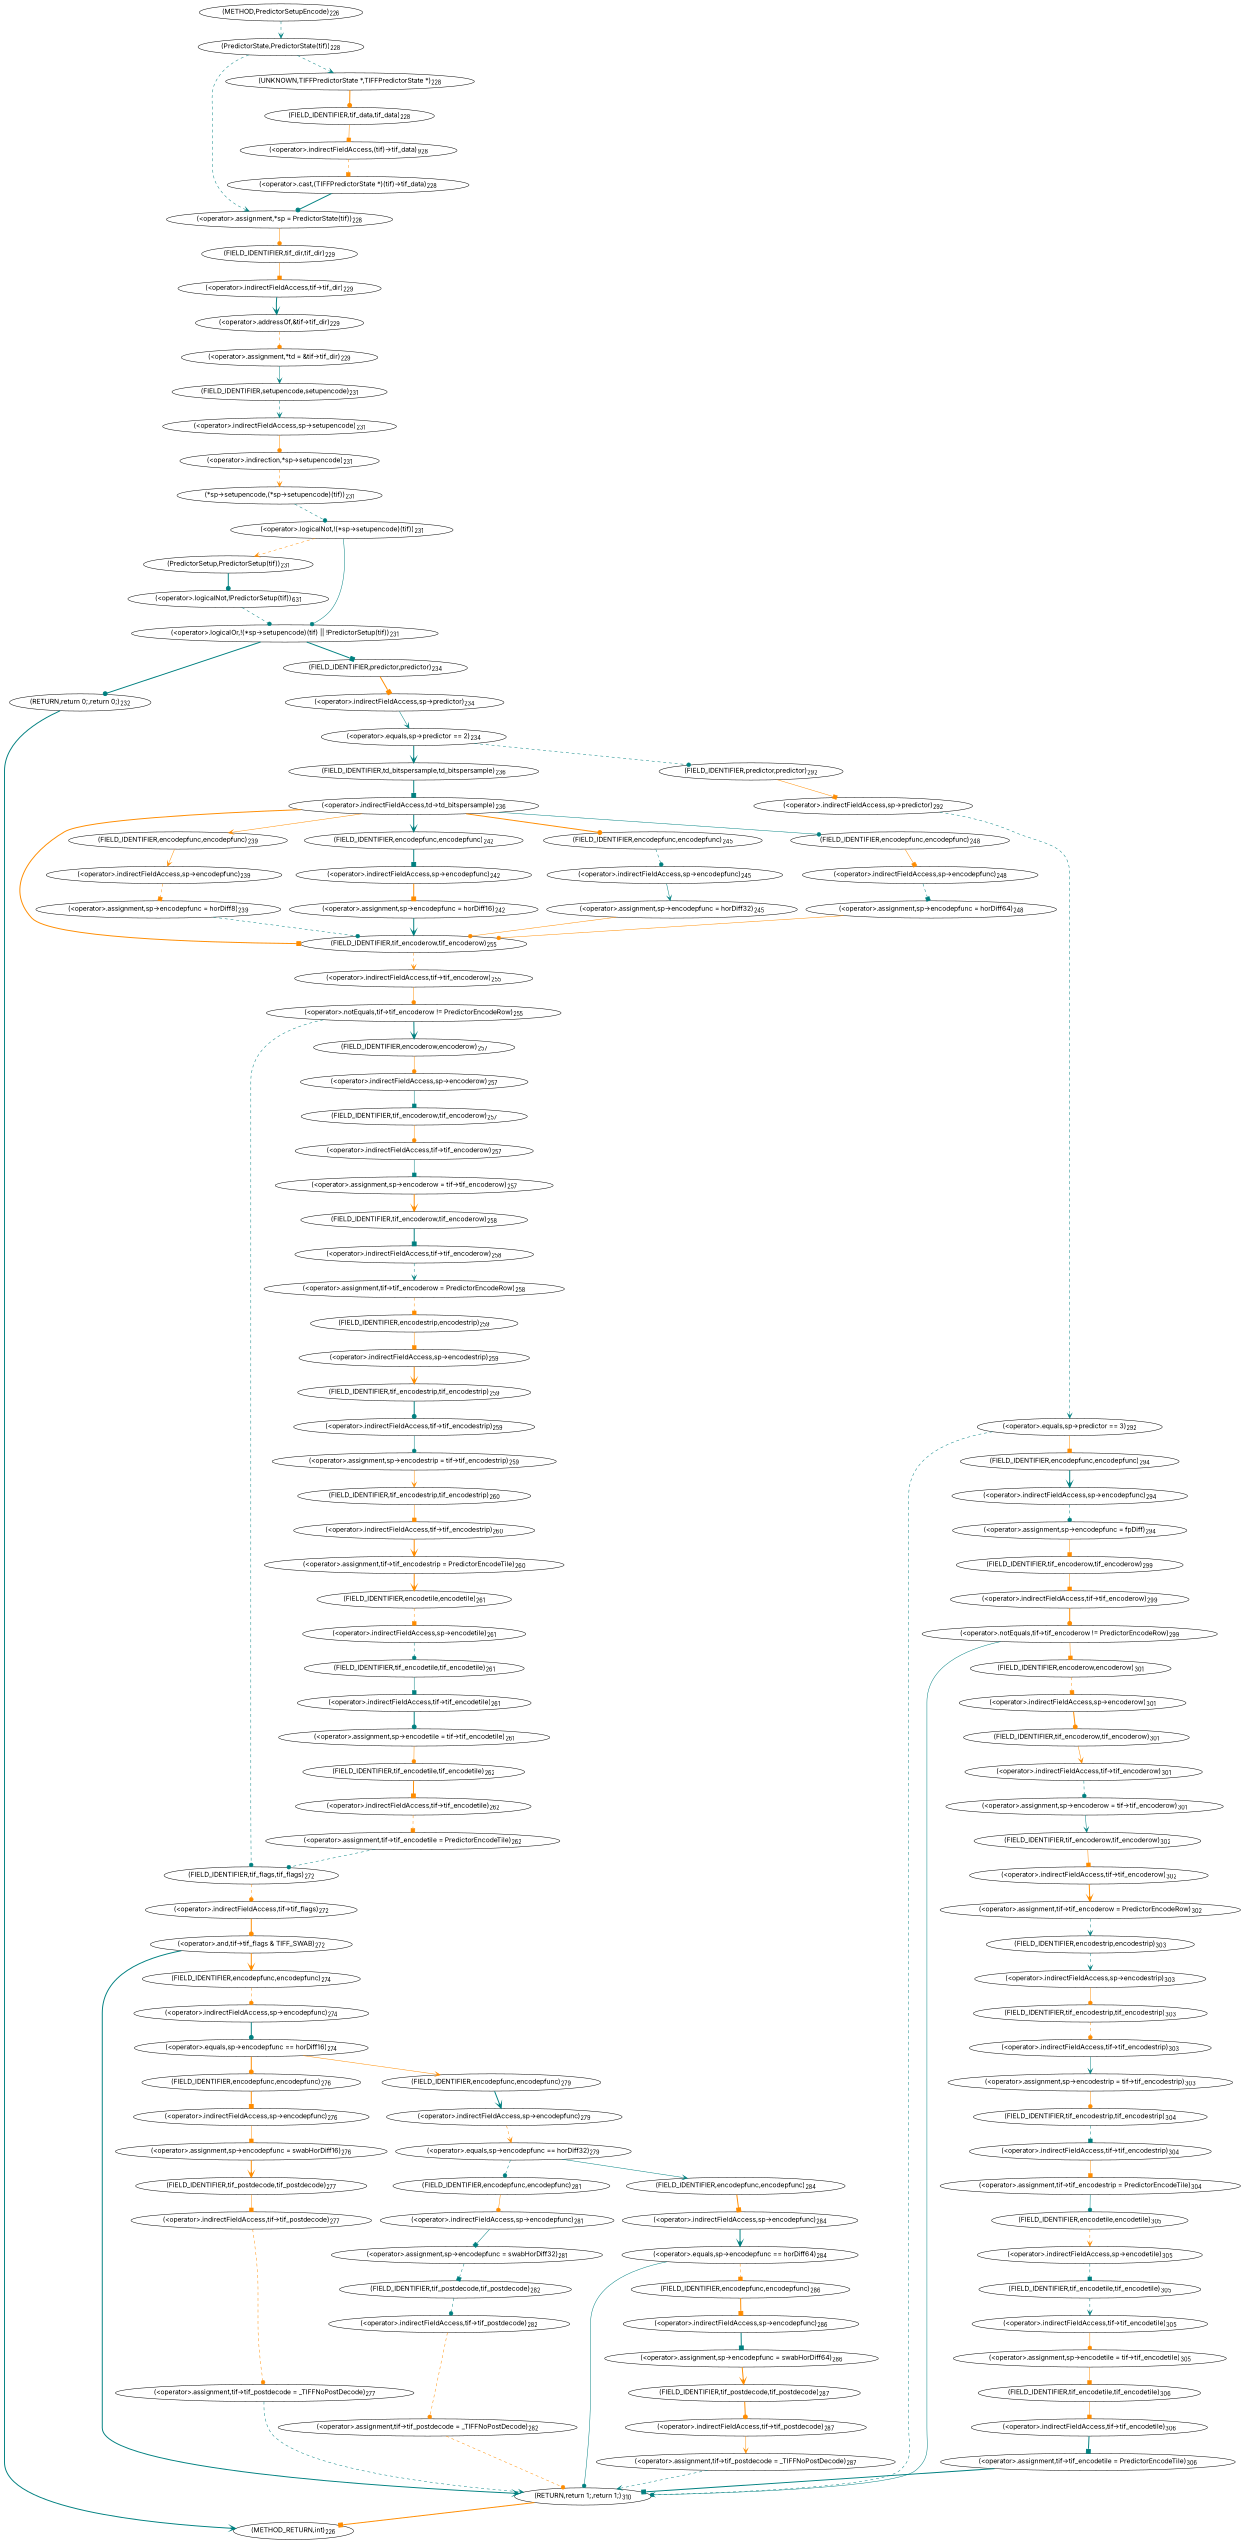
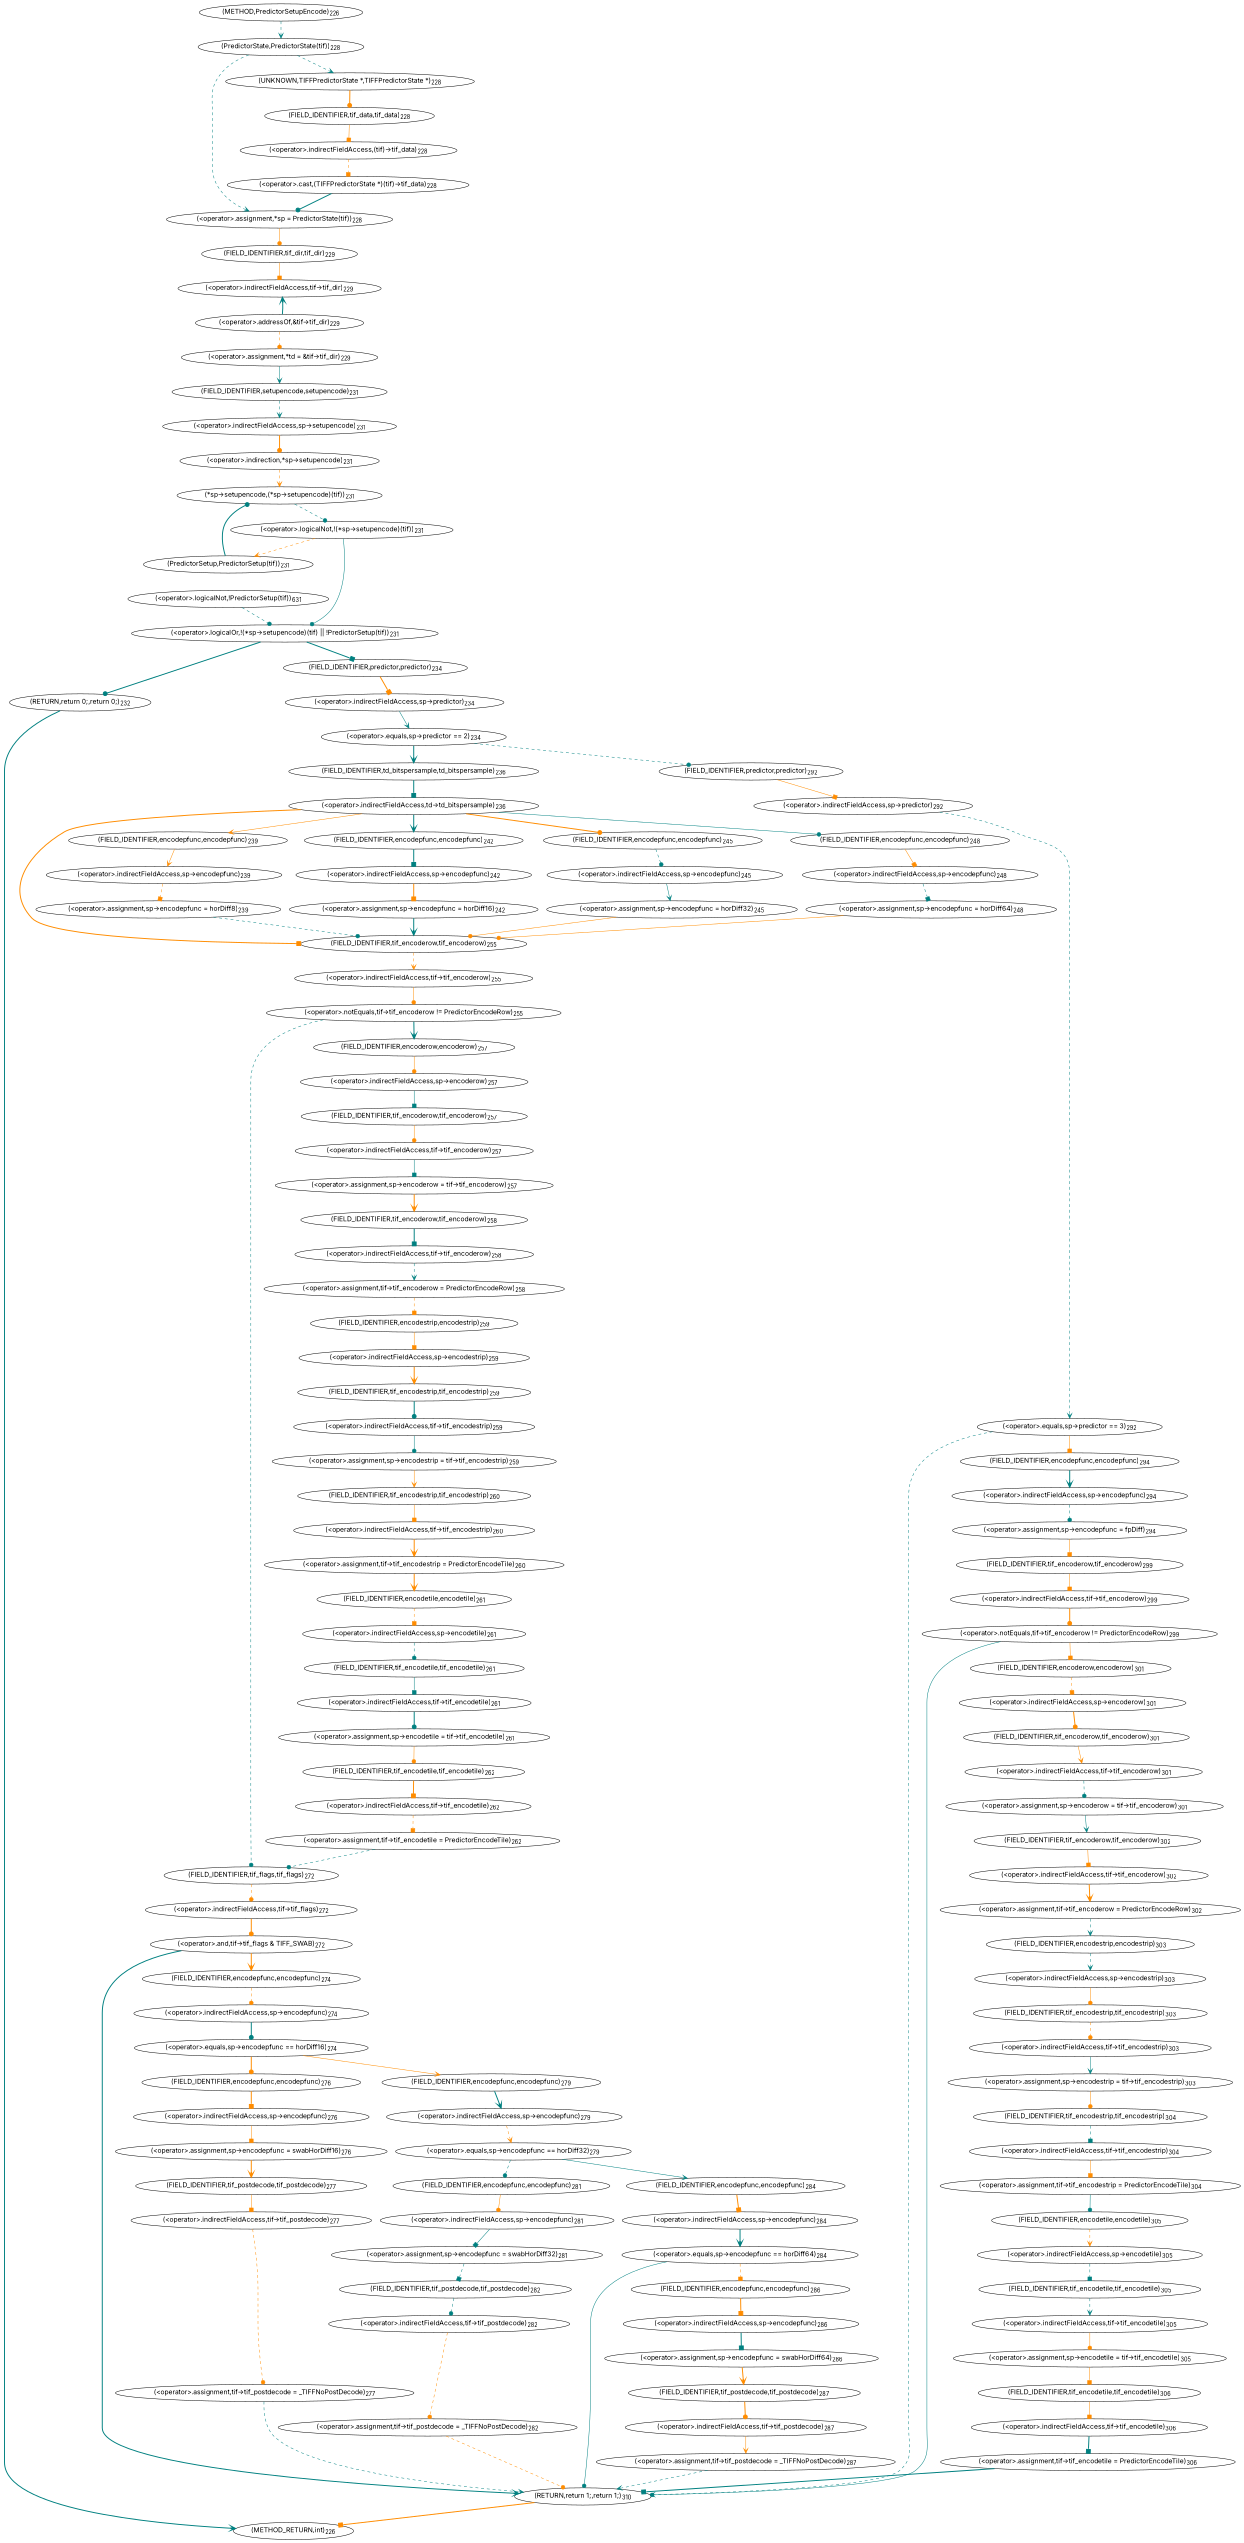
(423, 150) -> (423, 150)
(276, 303) -> (283, 308)
(280, 442) -> (280, 442)
(228, 580) -> (224, 526)
